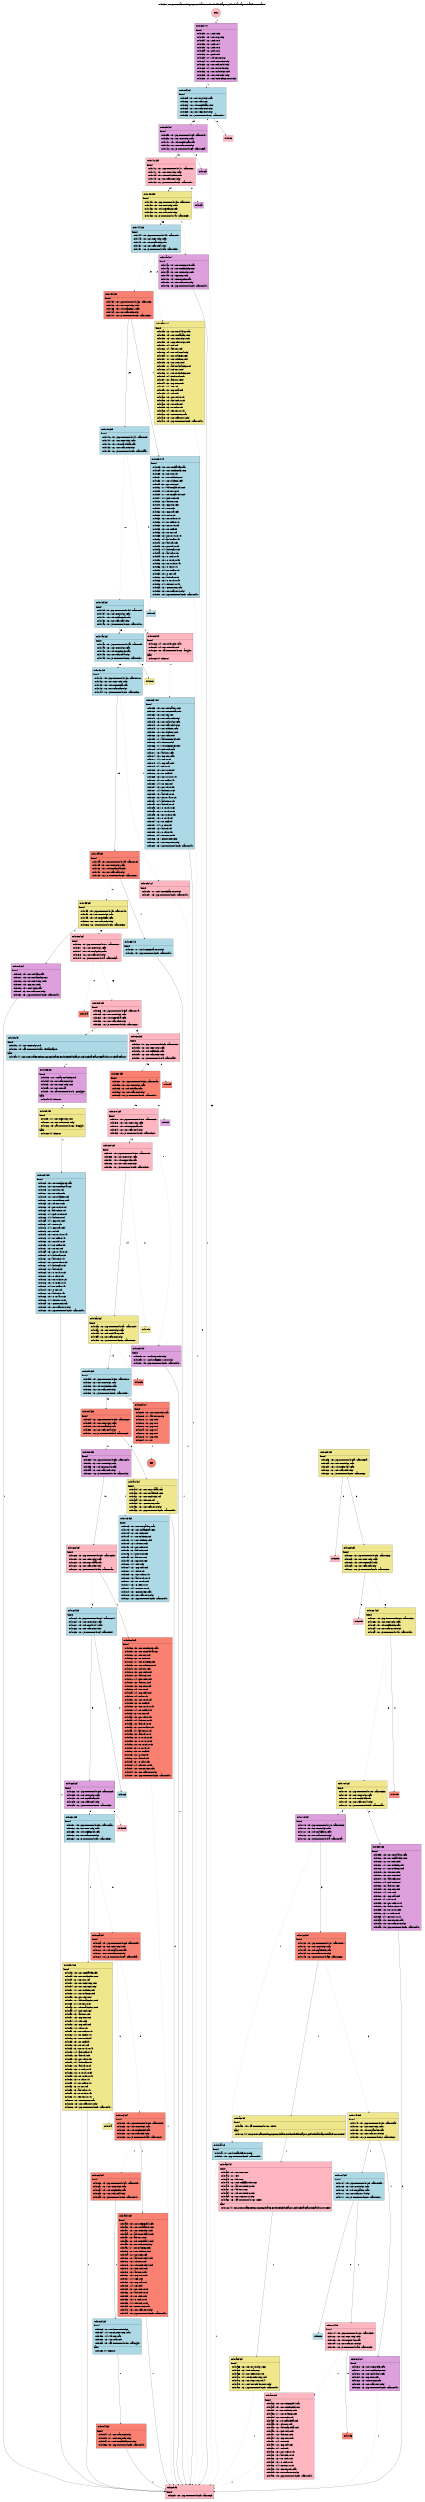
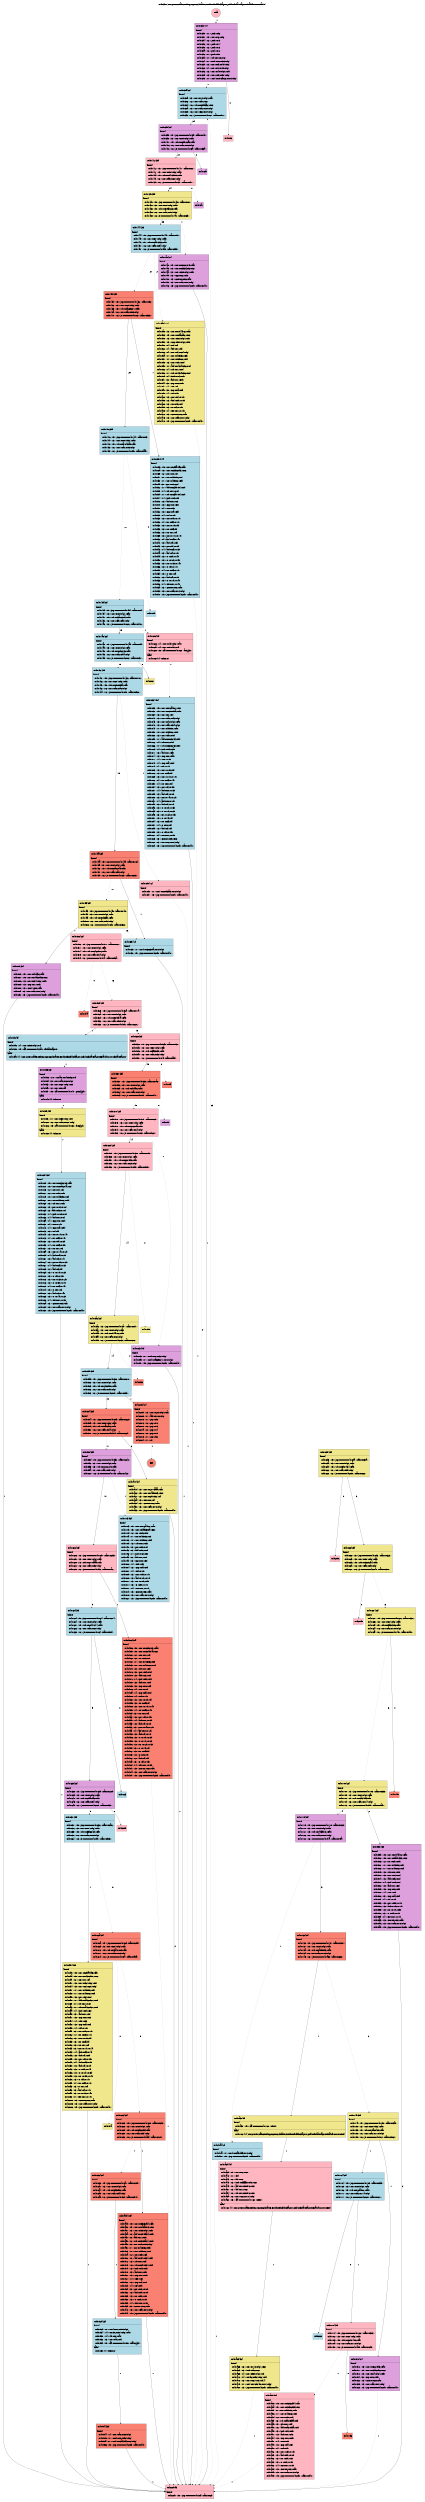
(216, 13) -> (216, 13)
(219, 126) -> (229, 108)
(100, 931) -> (129, 933)
